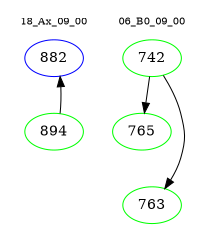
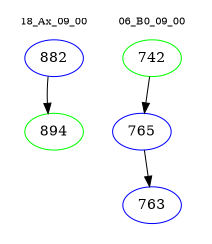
(61, 100) -> (47, 90)
(184, 127) -> (146, 163)
(142, 132) -> (142, 132)
(152, 205) -> (152, 205)
